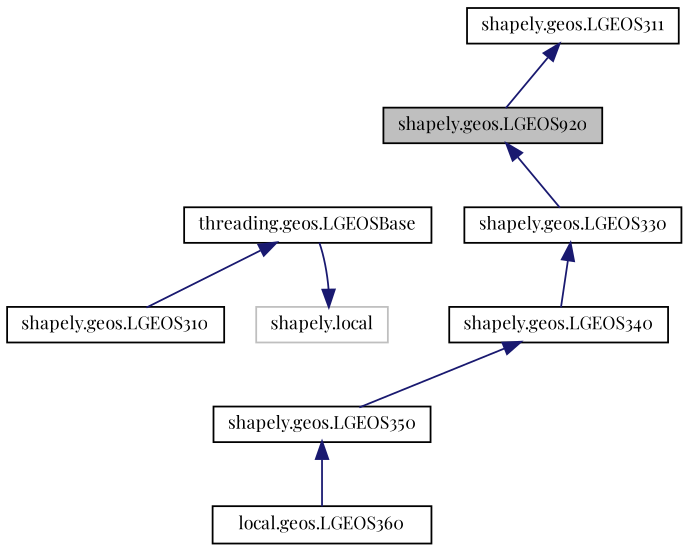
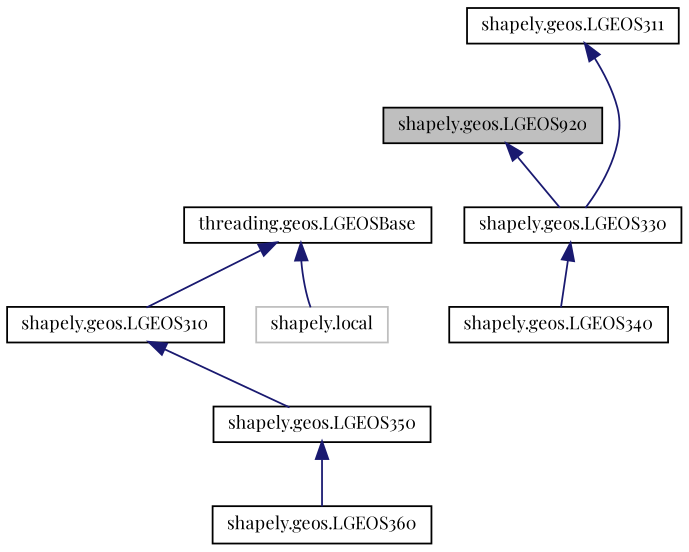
(527, 83) -> (619, 134)
(325, 266) -> (305, 284)
(432, 378) -> (227, 378)
(322, 525) -> (322, 525)
